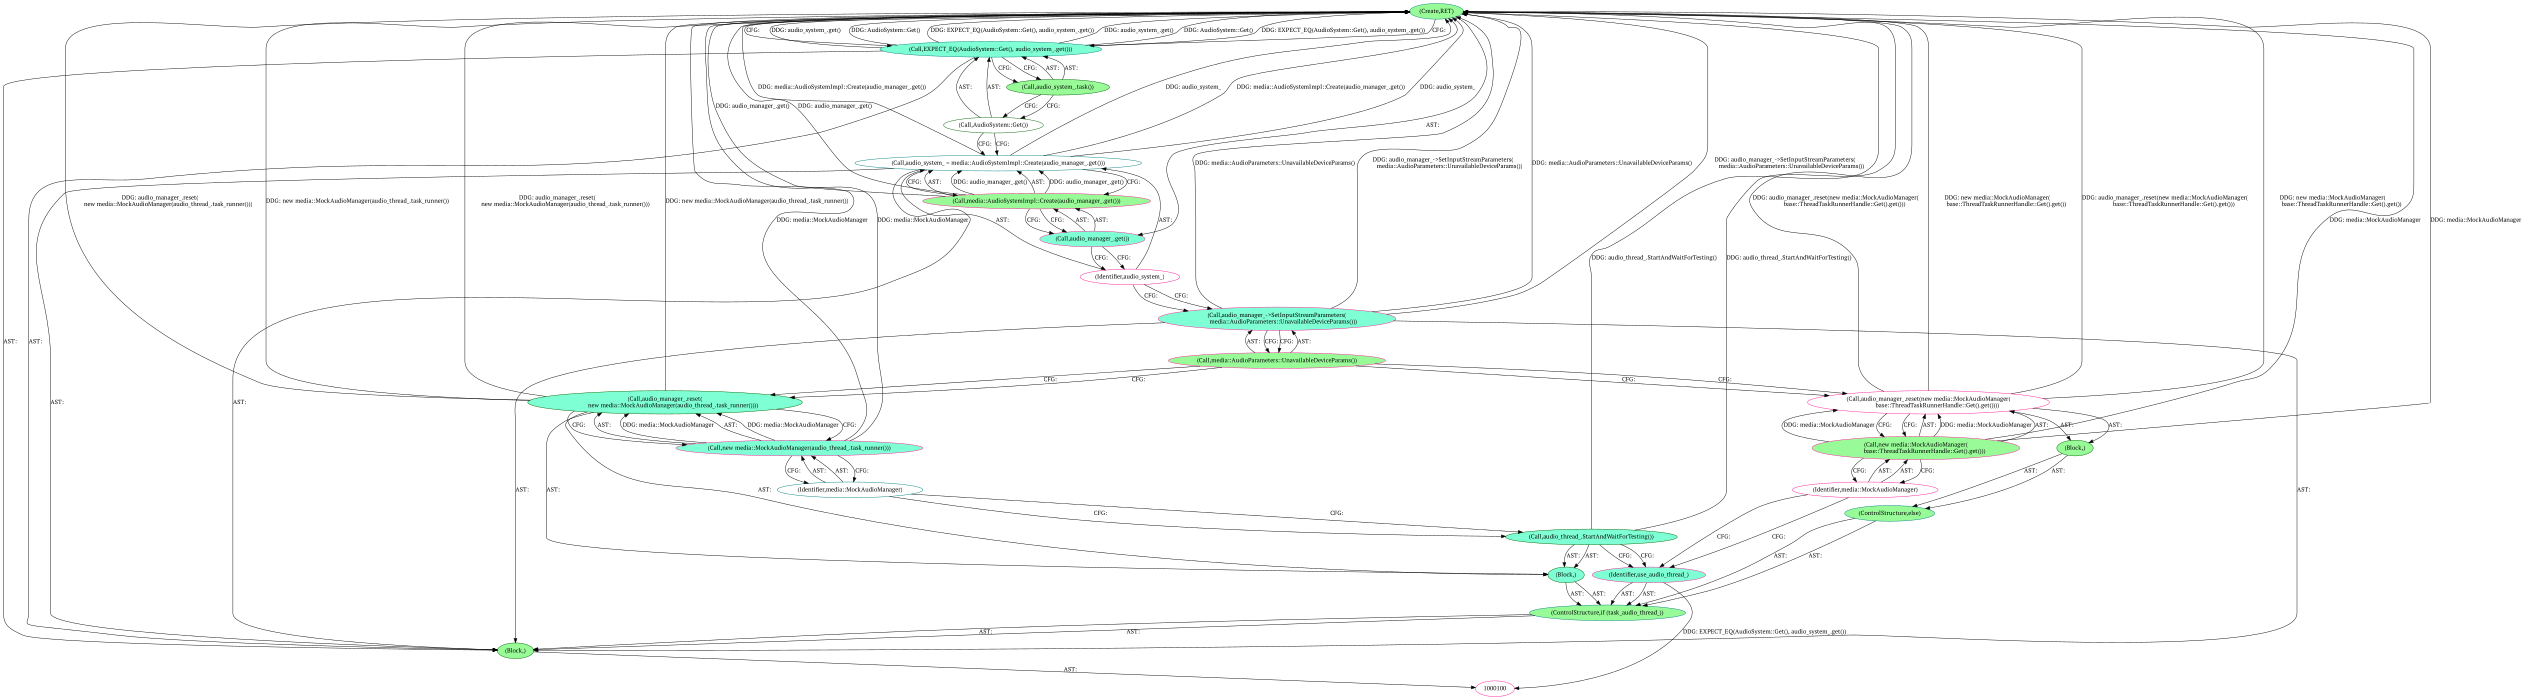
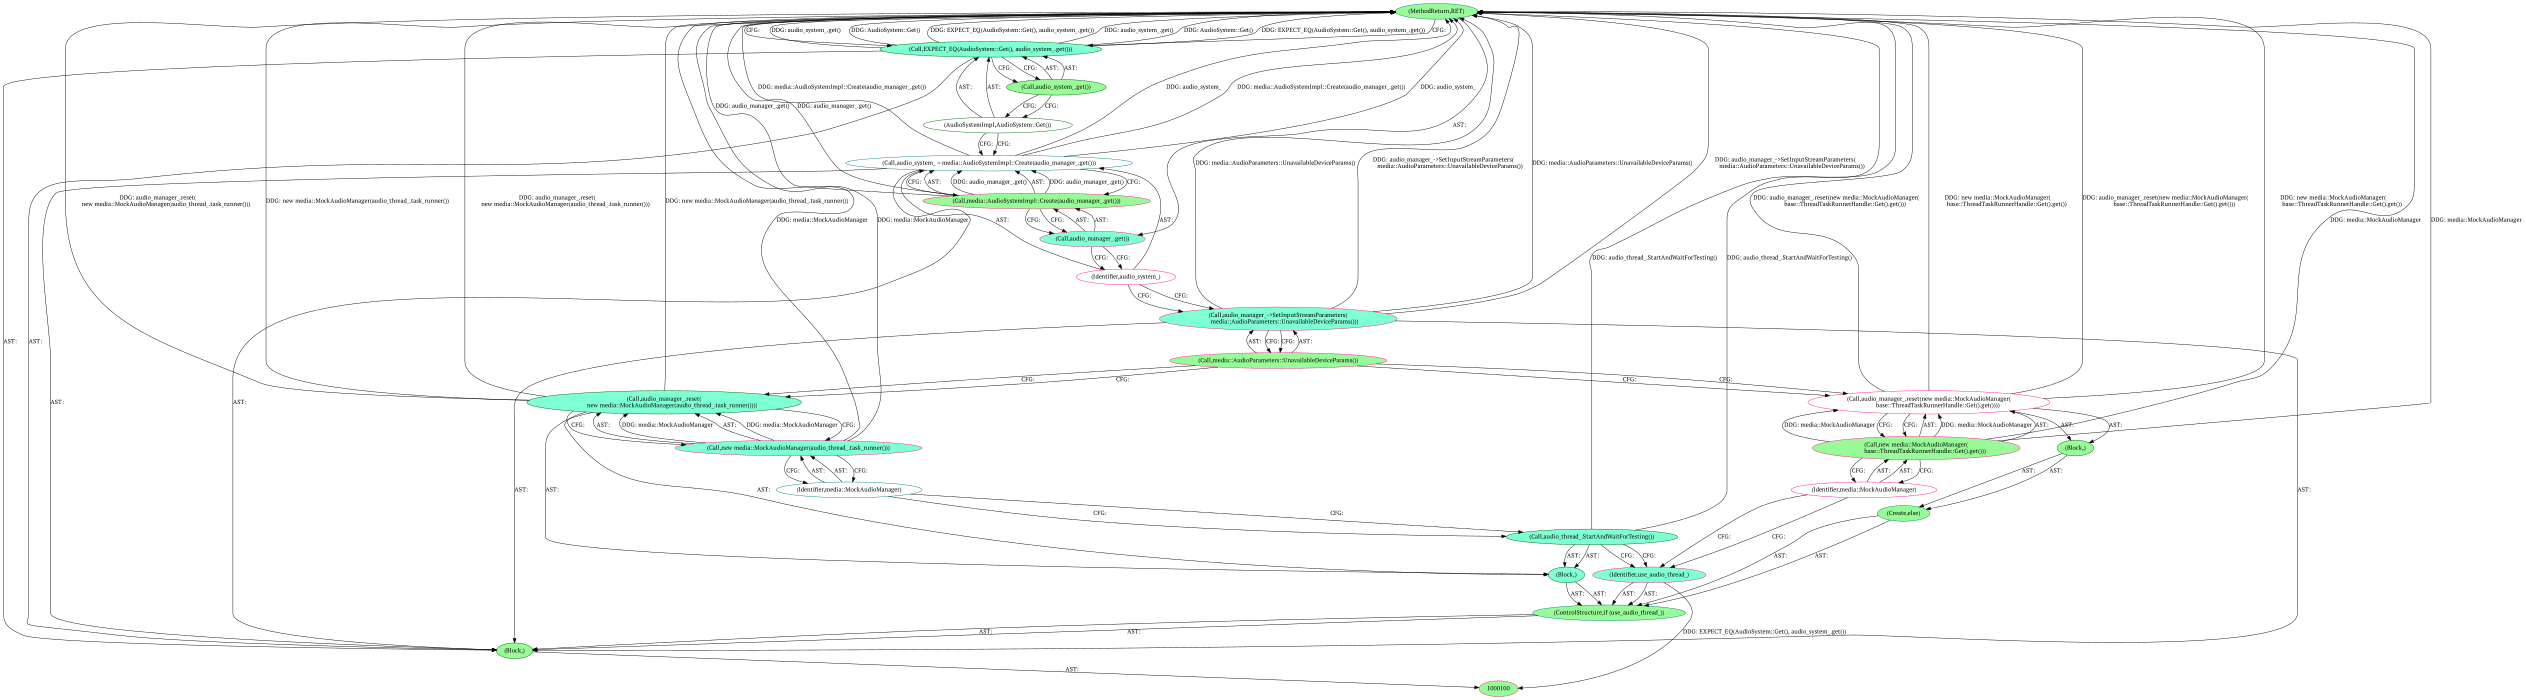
(1437, 11) -> (1437, 11)
(991, 49) -> (991, 49)
(1058, 87) -> (1056, 87)
(993, 125) -> (998, 125)
(1890, 513) -> (1904, 513)
(1608, 613) -> (1609, 613)
(1495, 689) -> (1498, 689)
